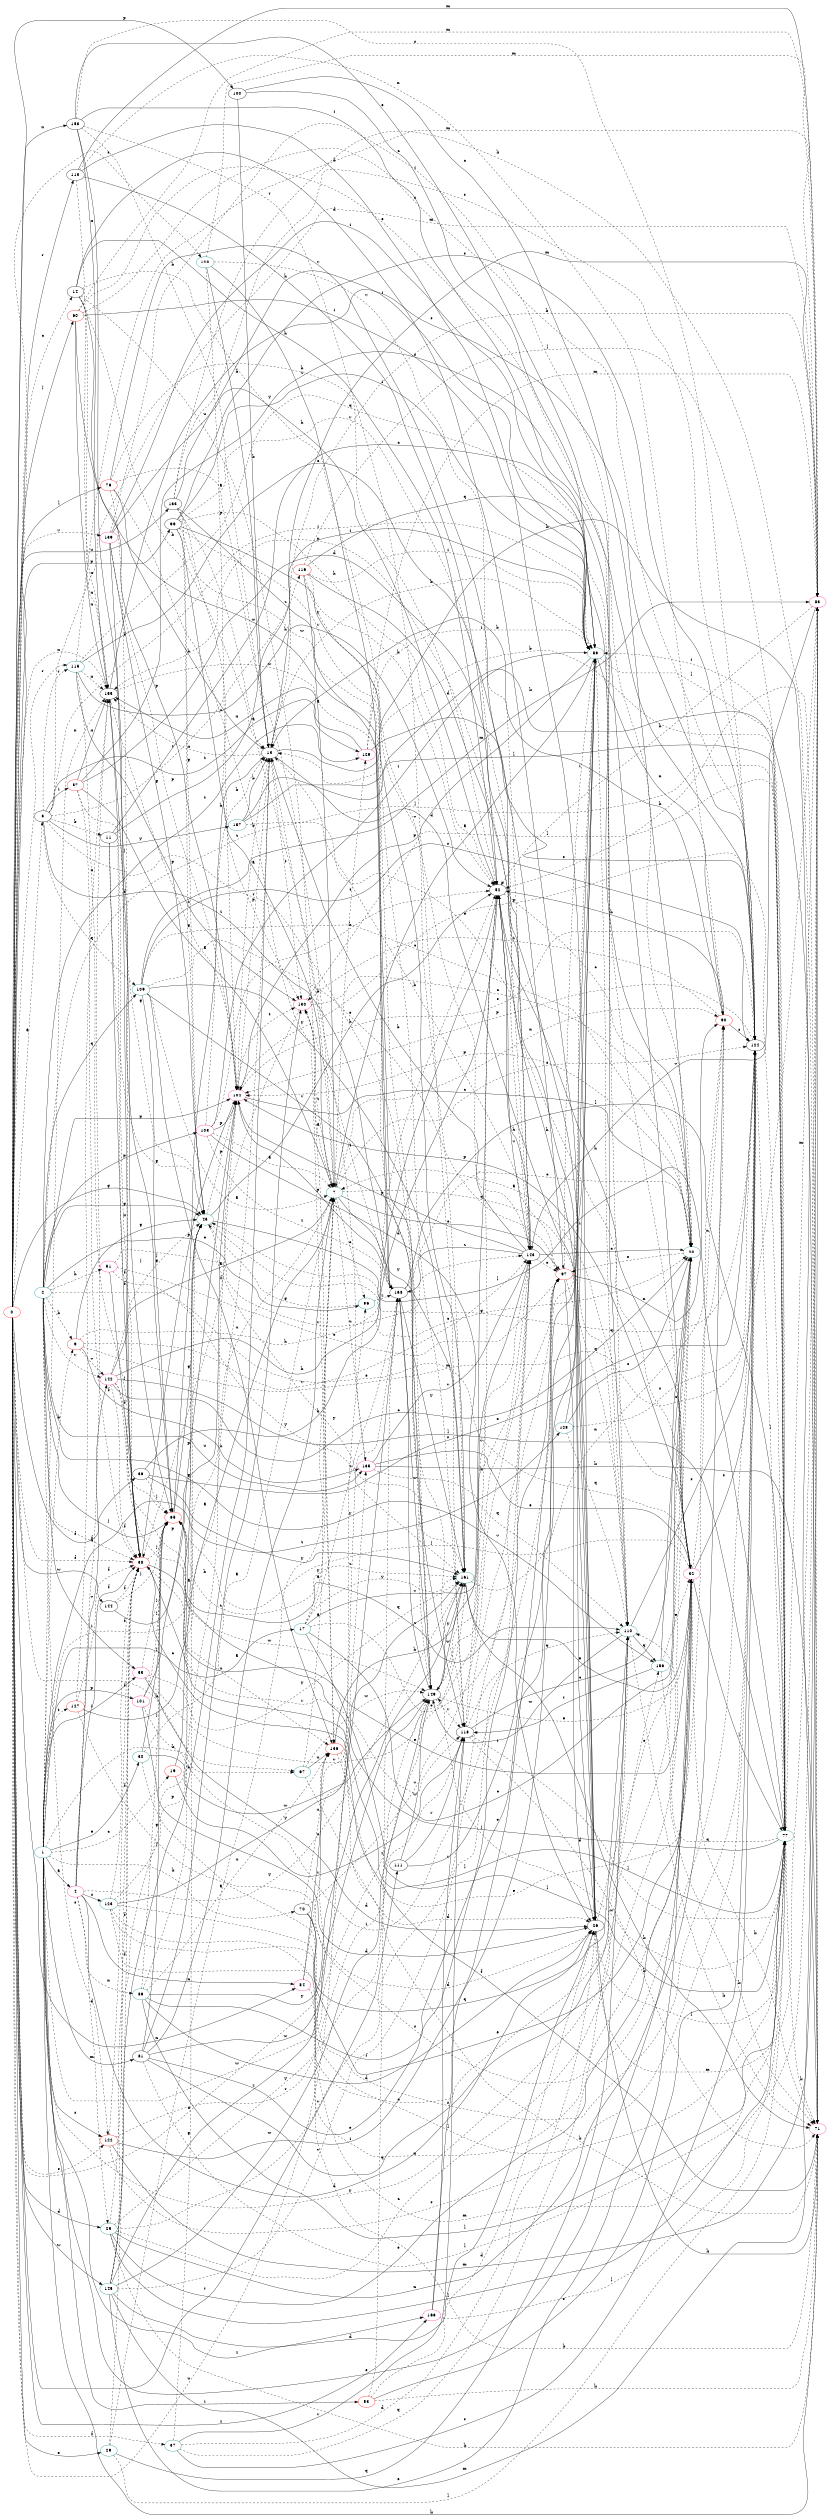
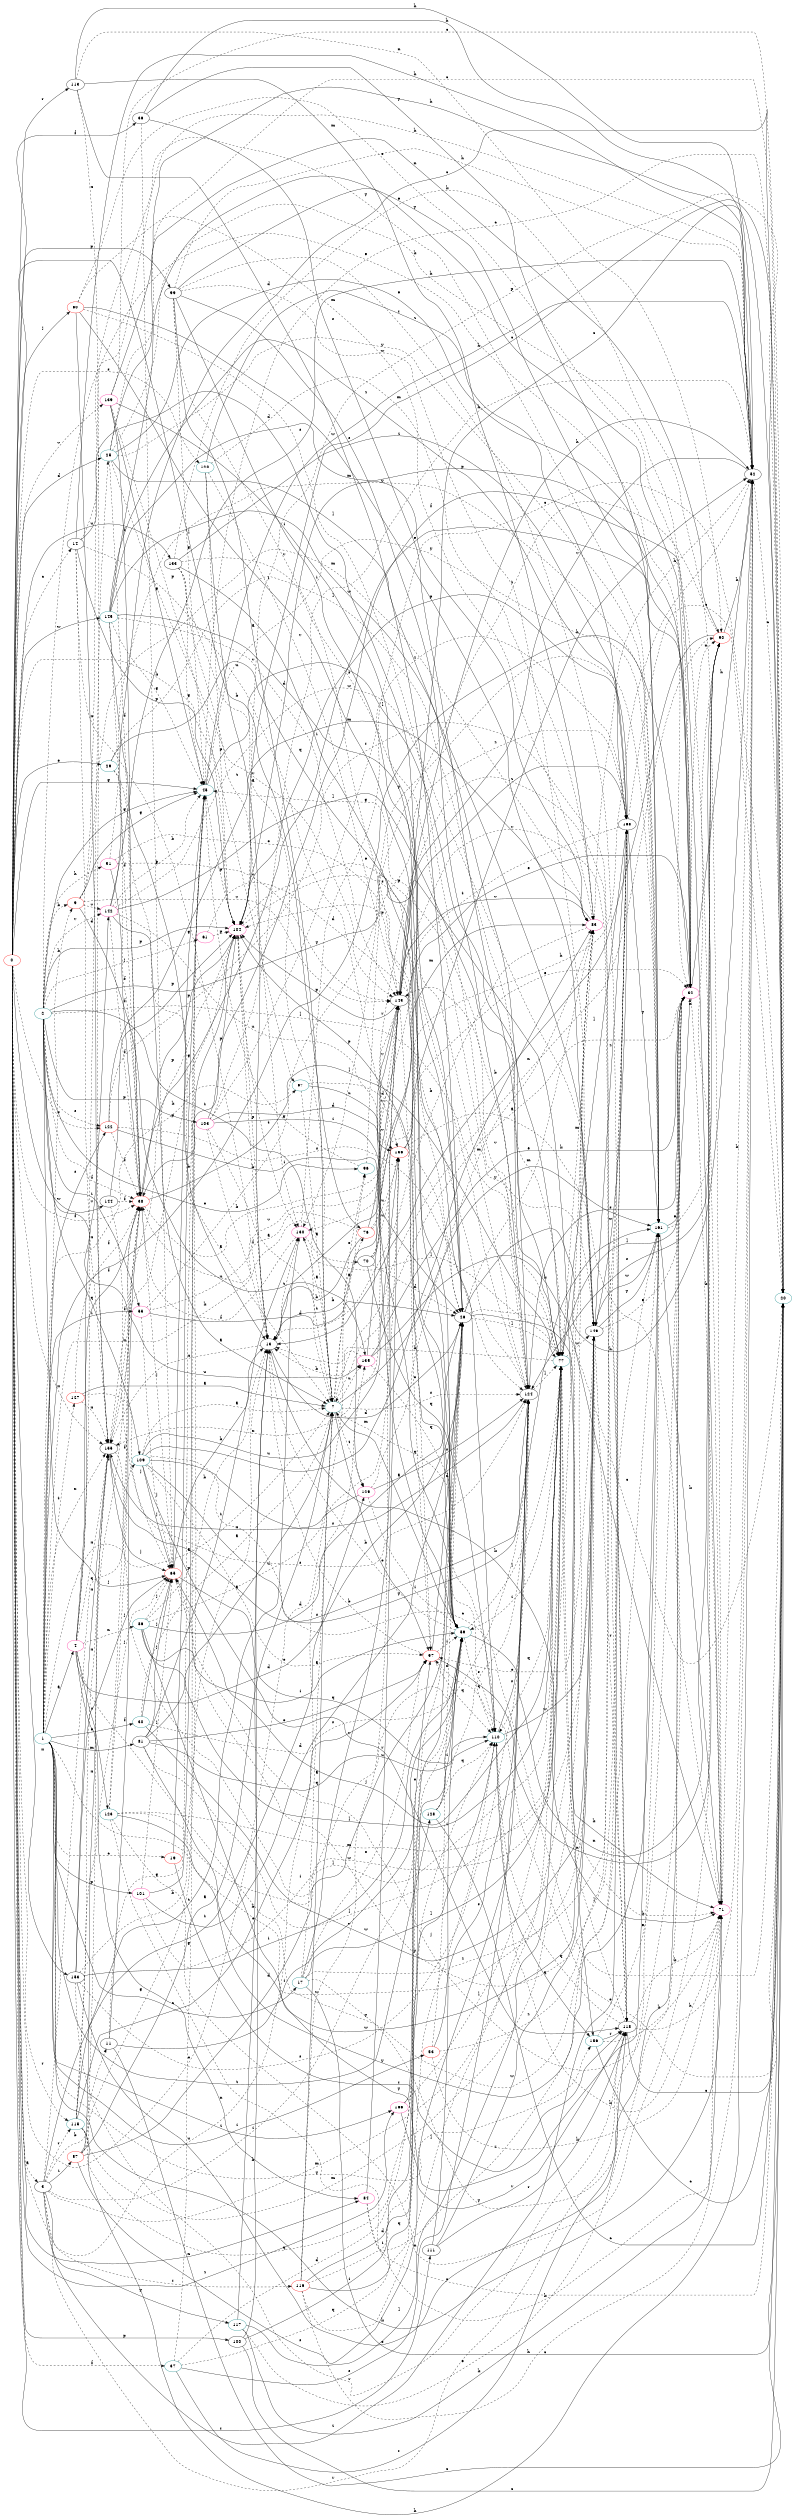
(281, 757) -> (347, 1300)
(237, 825) -> (237, 2325)
none -> (205, 937)
(359, 1708) -> none
